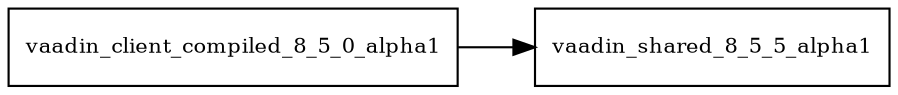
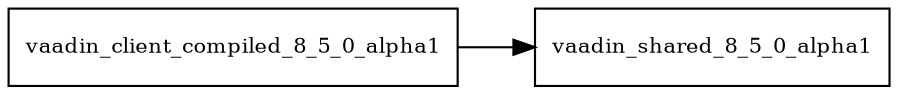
(712, 47) -> (712, 47)
